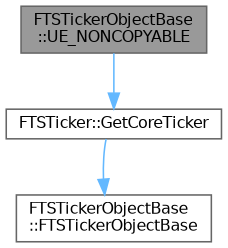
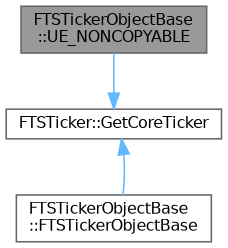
(104, 159) -> (124, 175)
